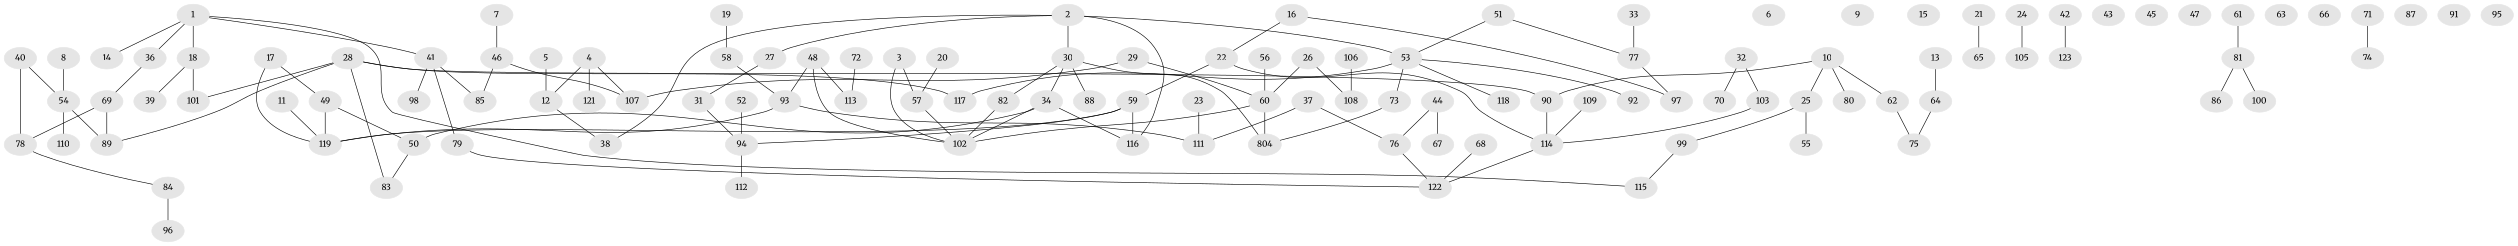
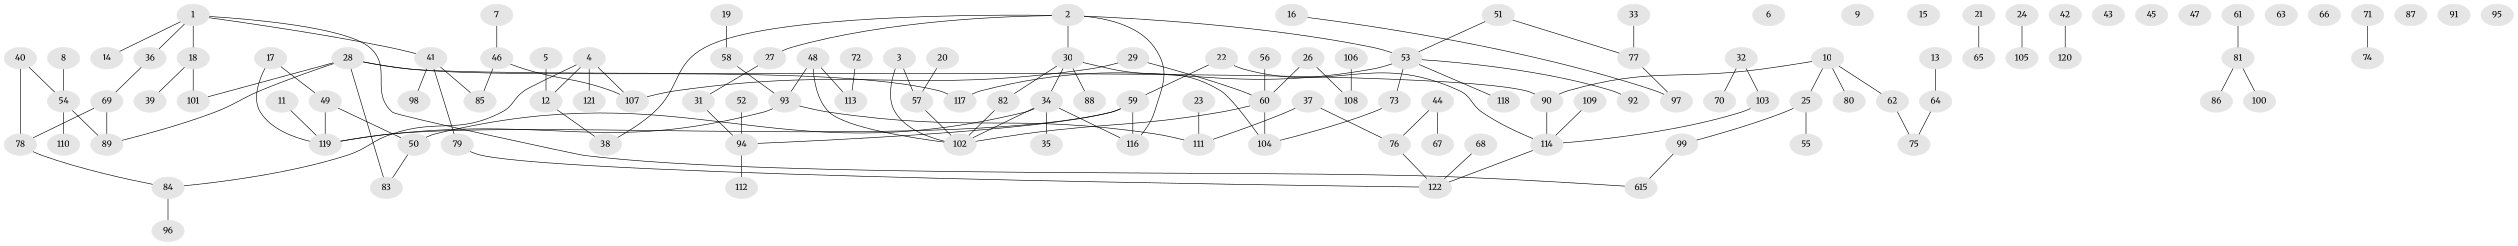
(1257, 37) -> none
(2065, 58) -> (2065, 58)
none -> (1046, 145)
(1265, 145) -> (1265, 145)
none -> (367, 146)
(1641, 188) -> (1641, 188)
